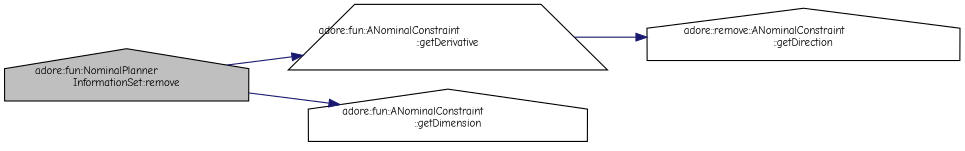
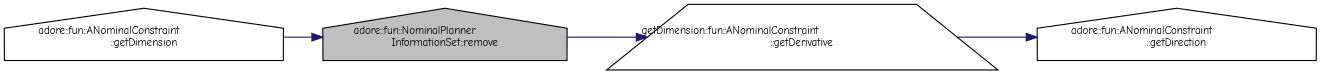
(448, 37) -> (802, 37)
(803, 37) -> (1177, 37)
(289, 98) -> (298, 37)
